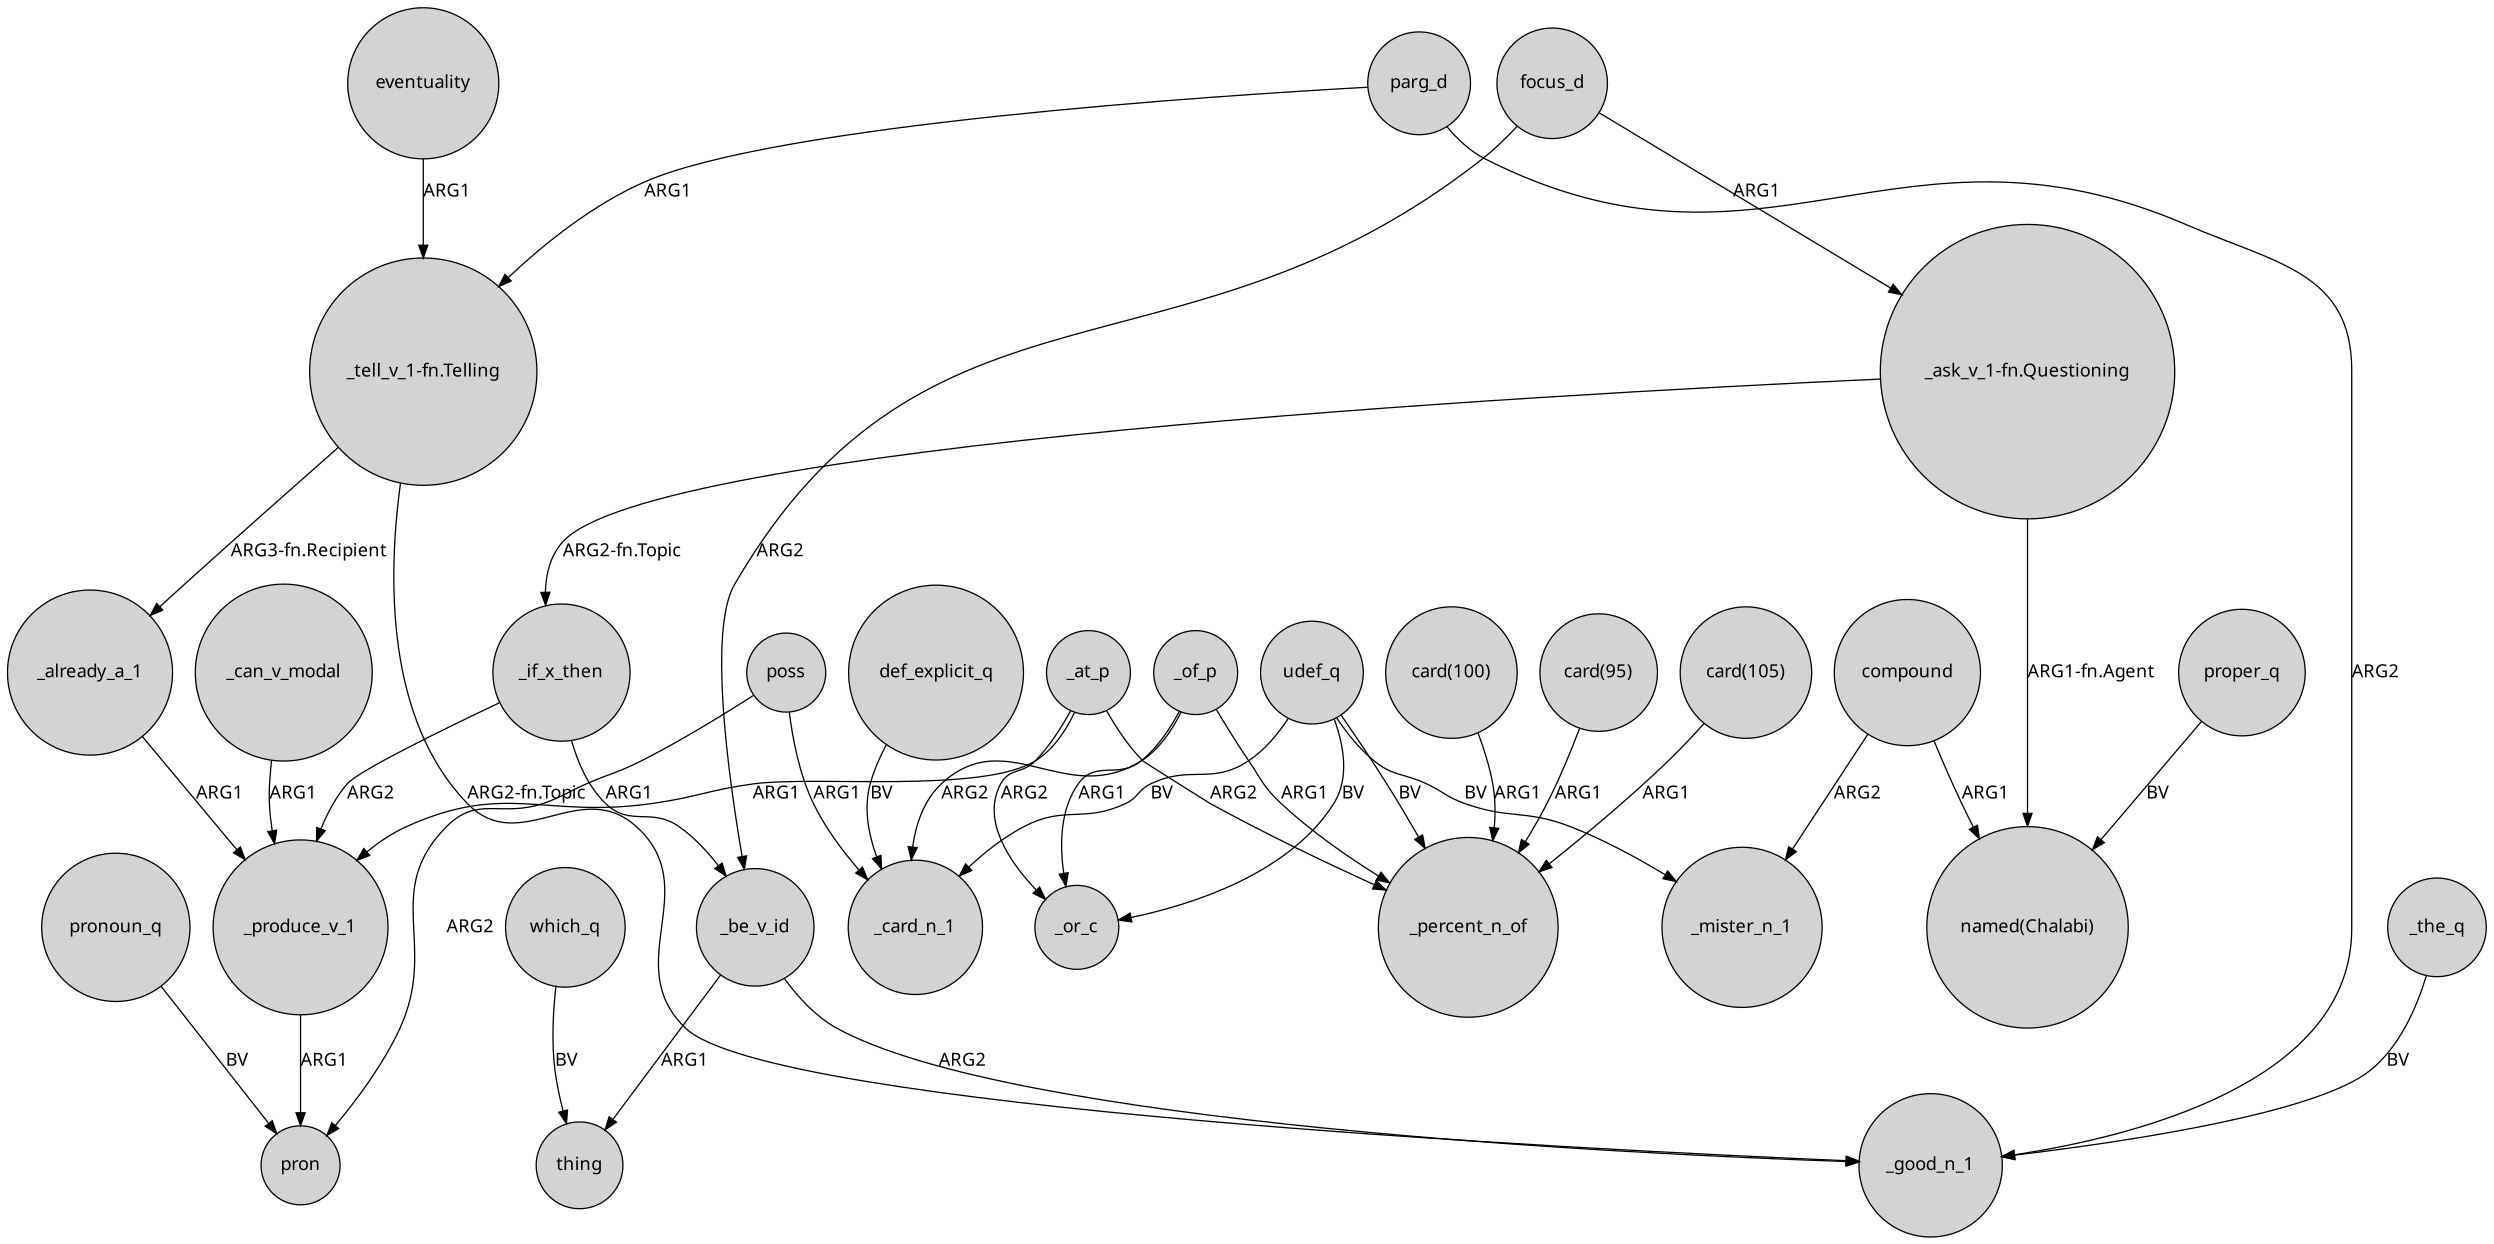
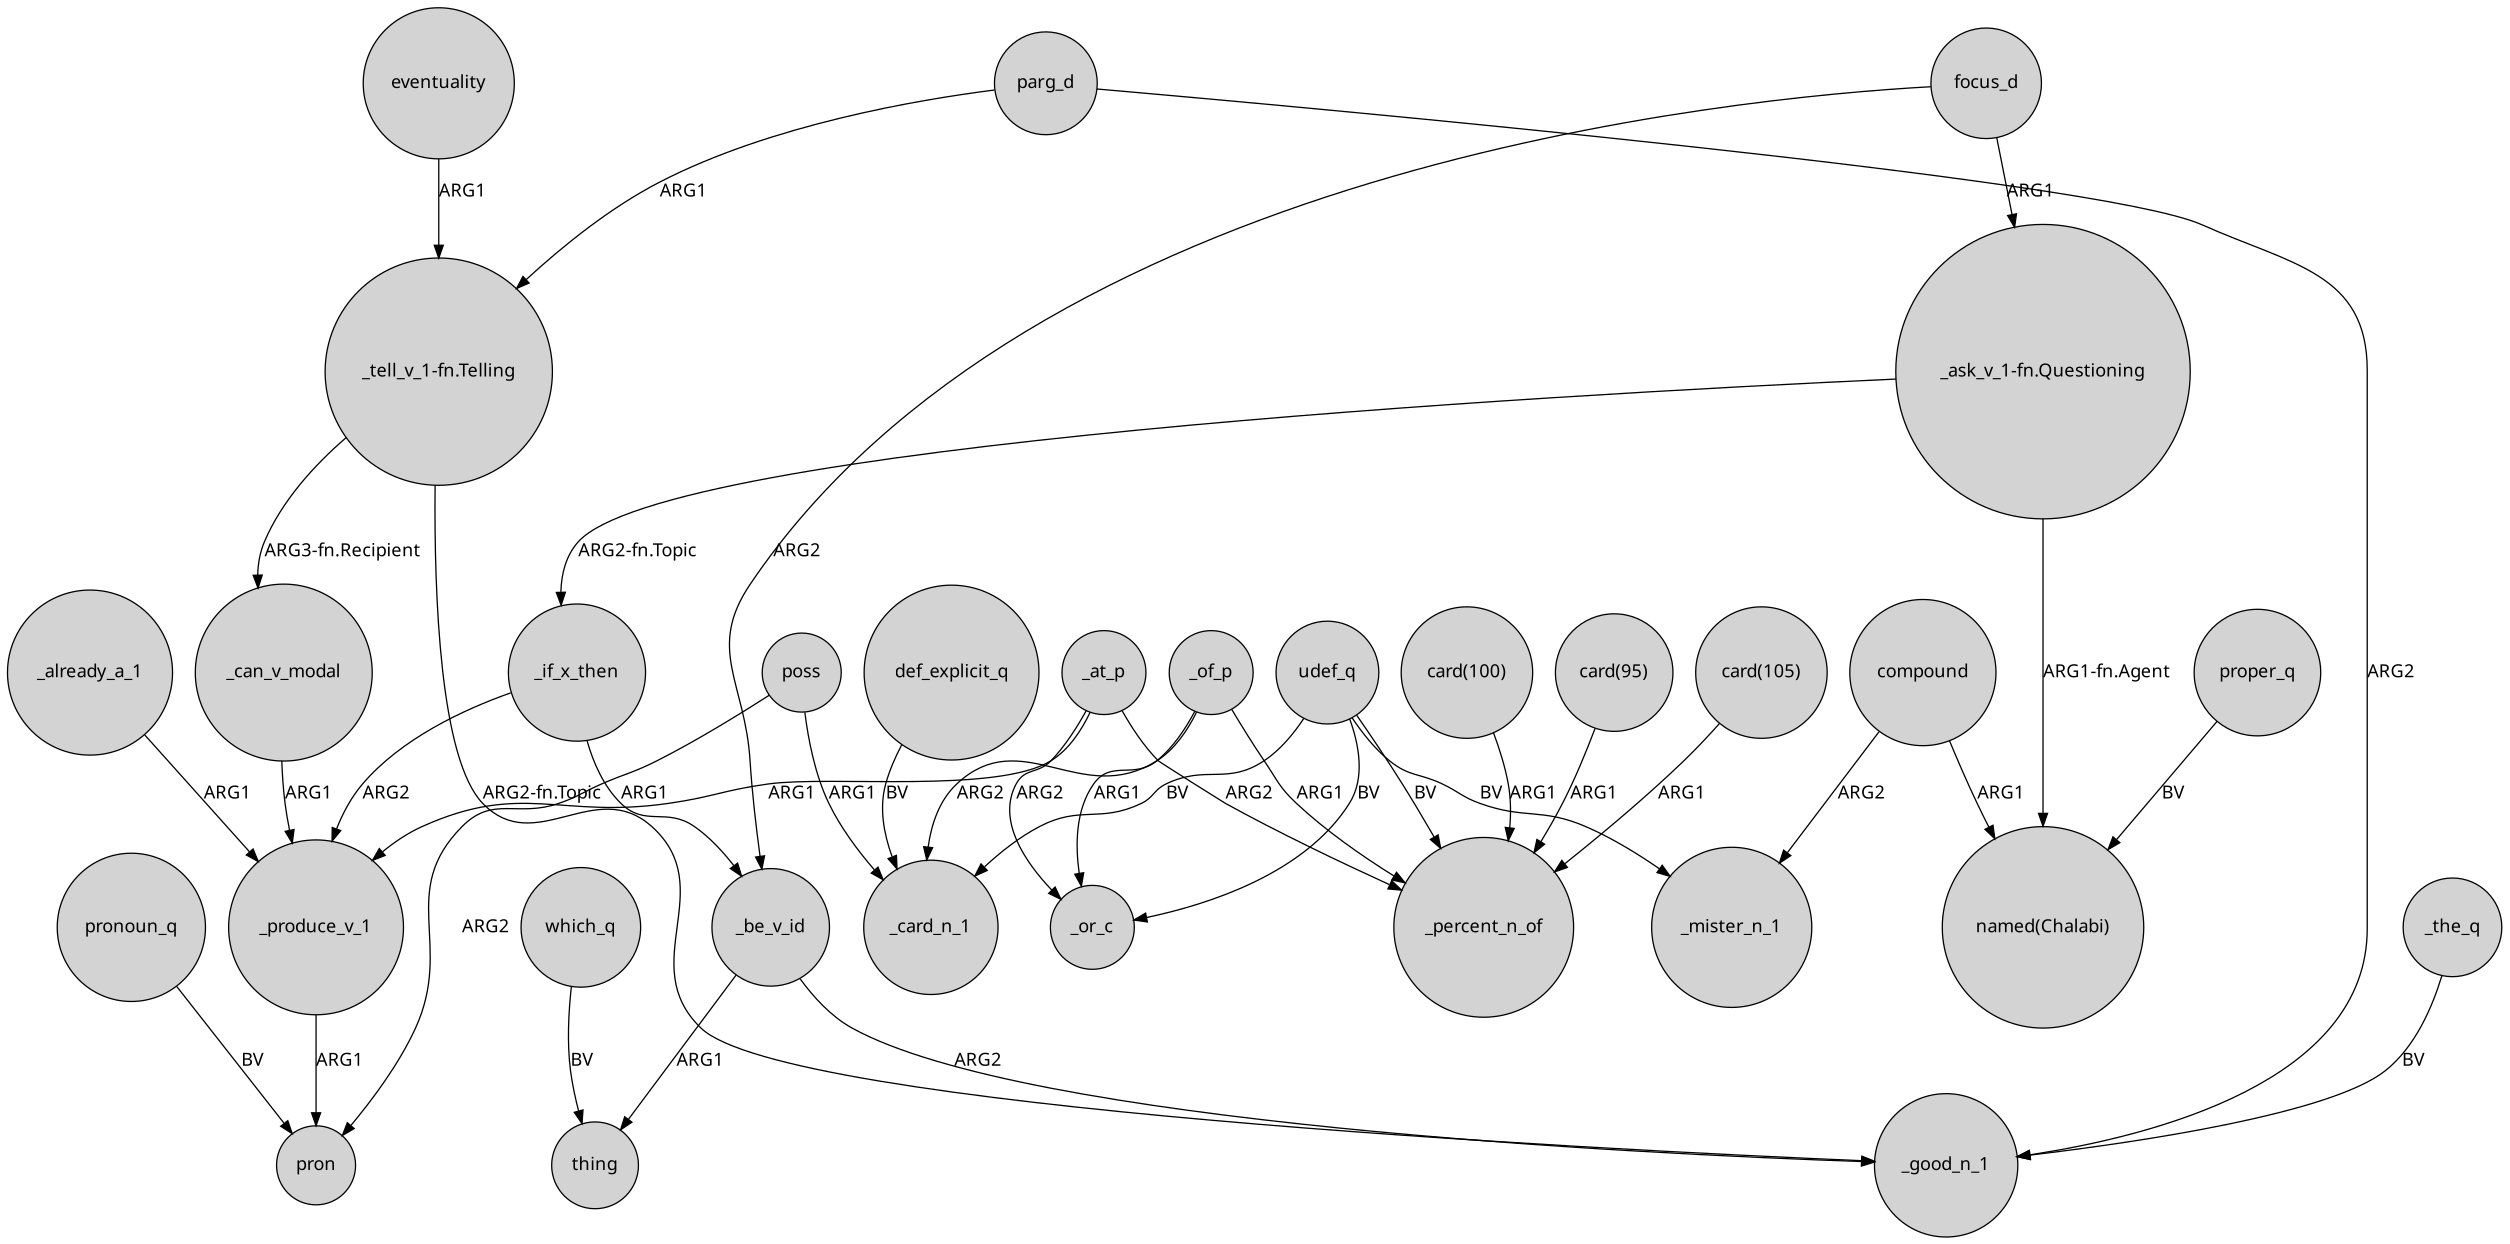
(249, 527) -> (289, 499)
